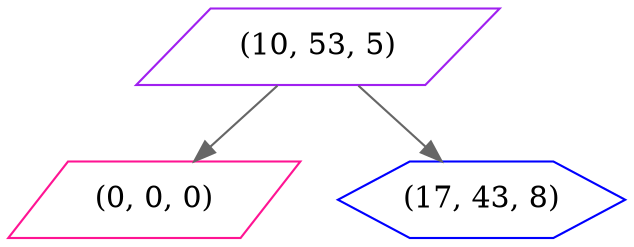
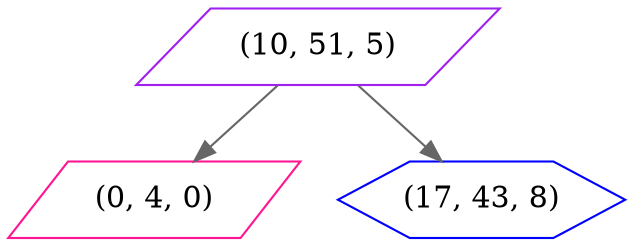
(318, 47) -> (318, 47)
(154, 200) -> (154, 200)
